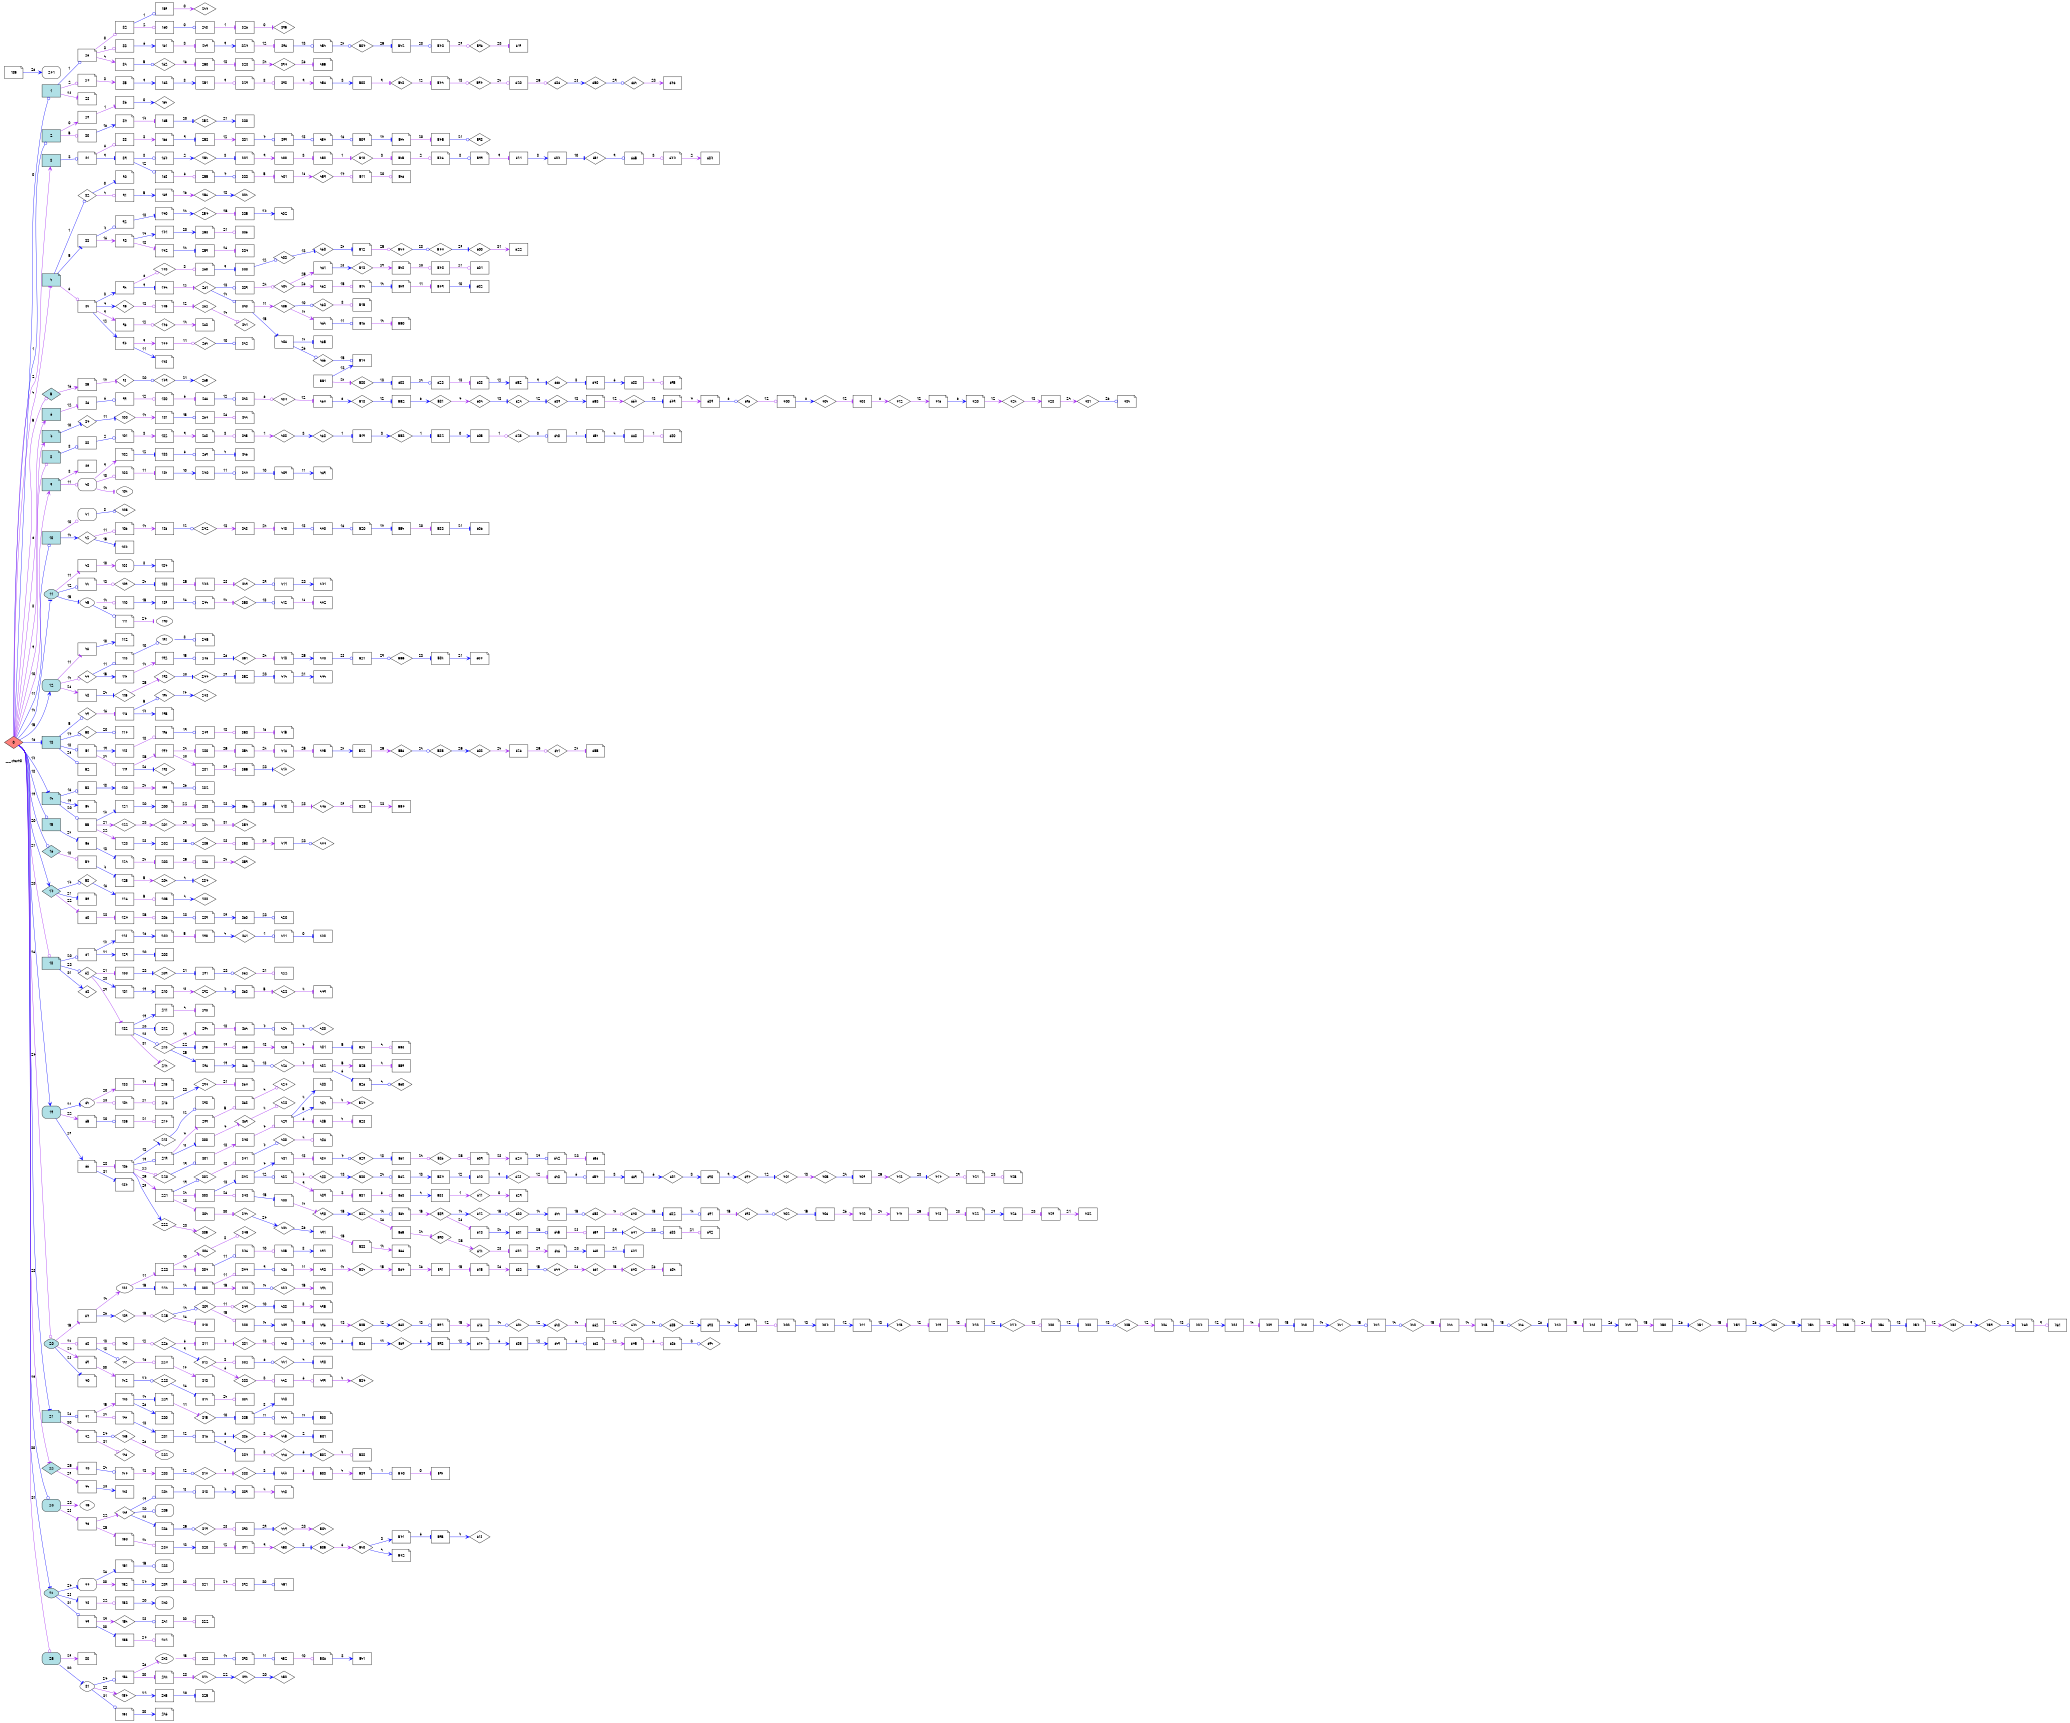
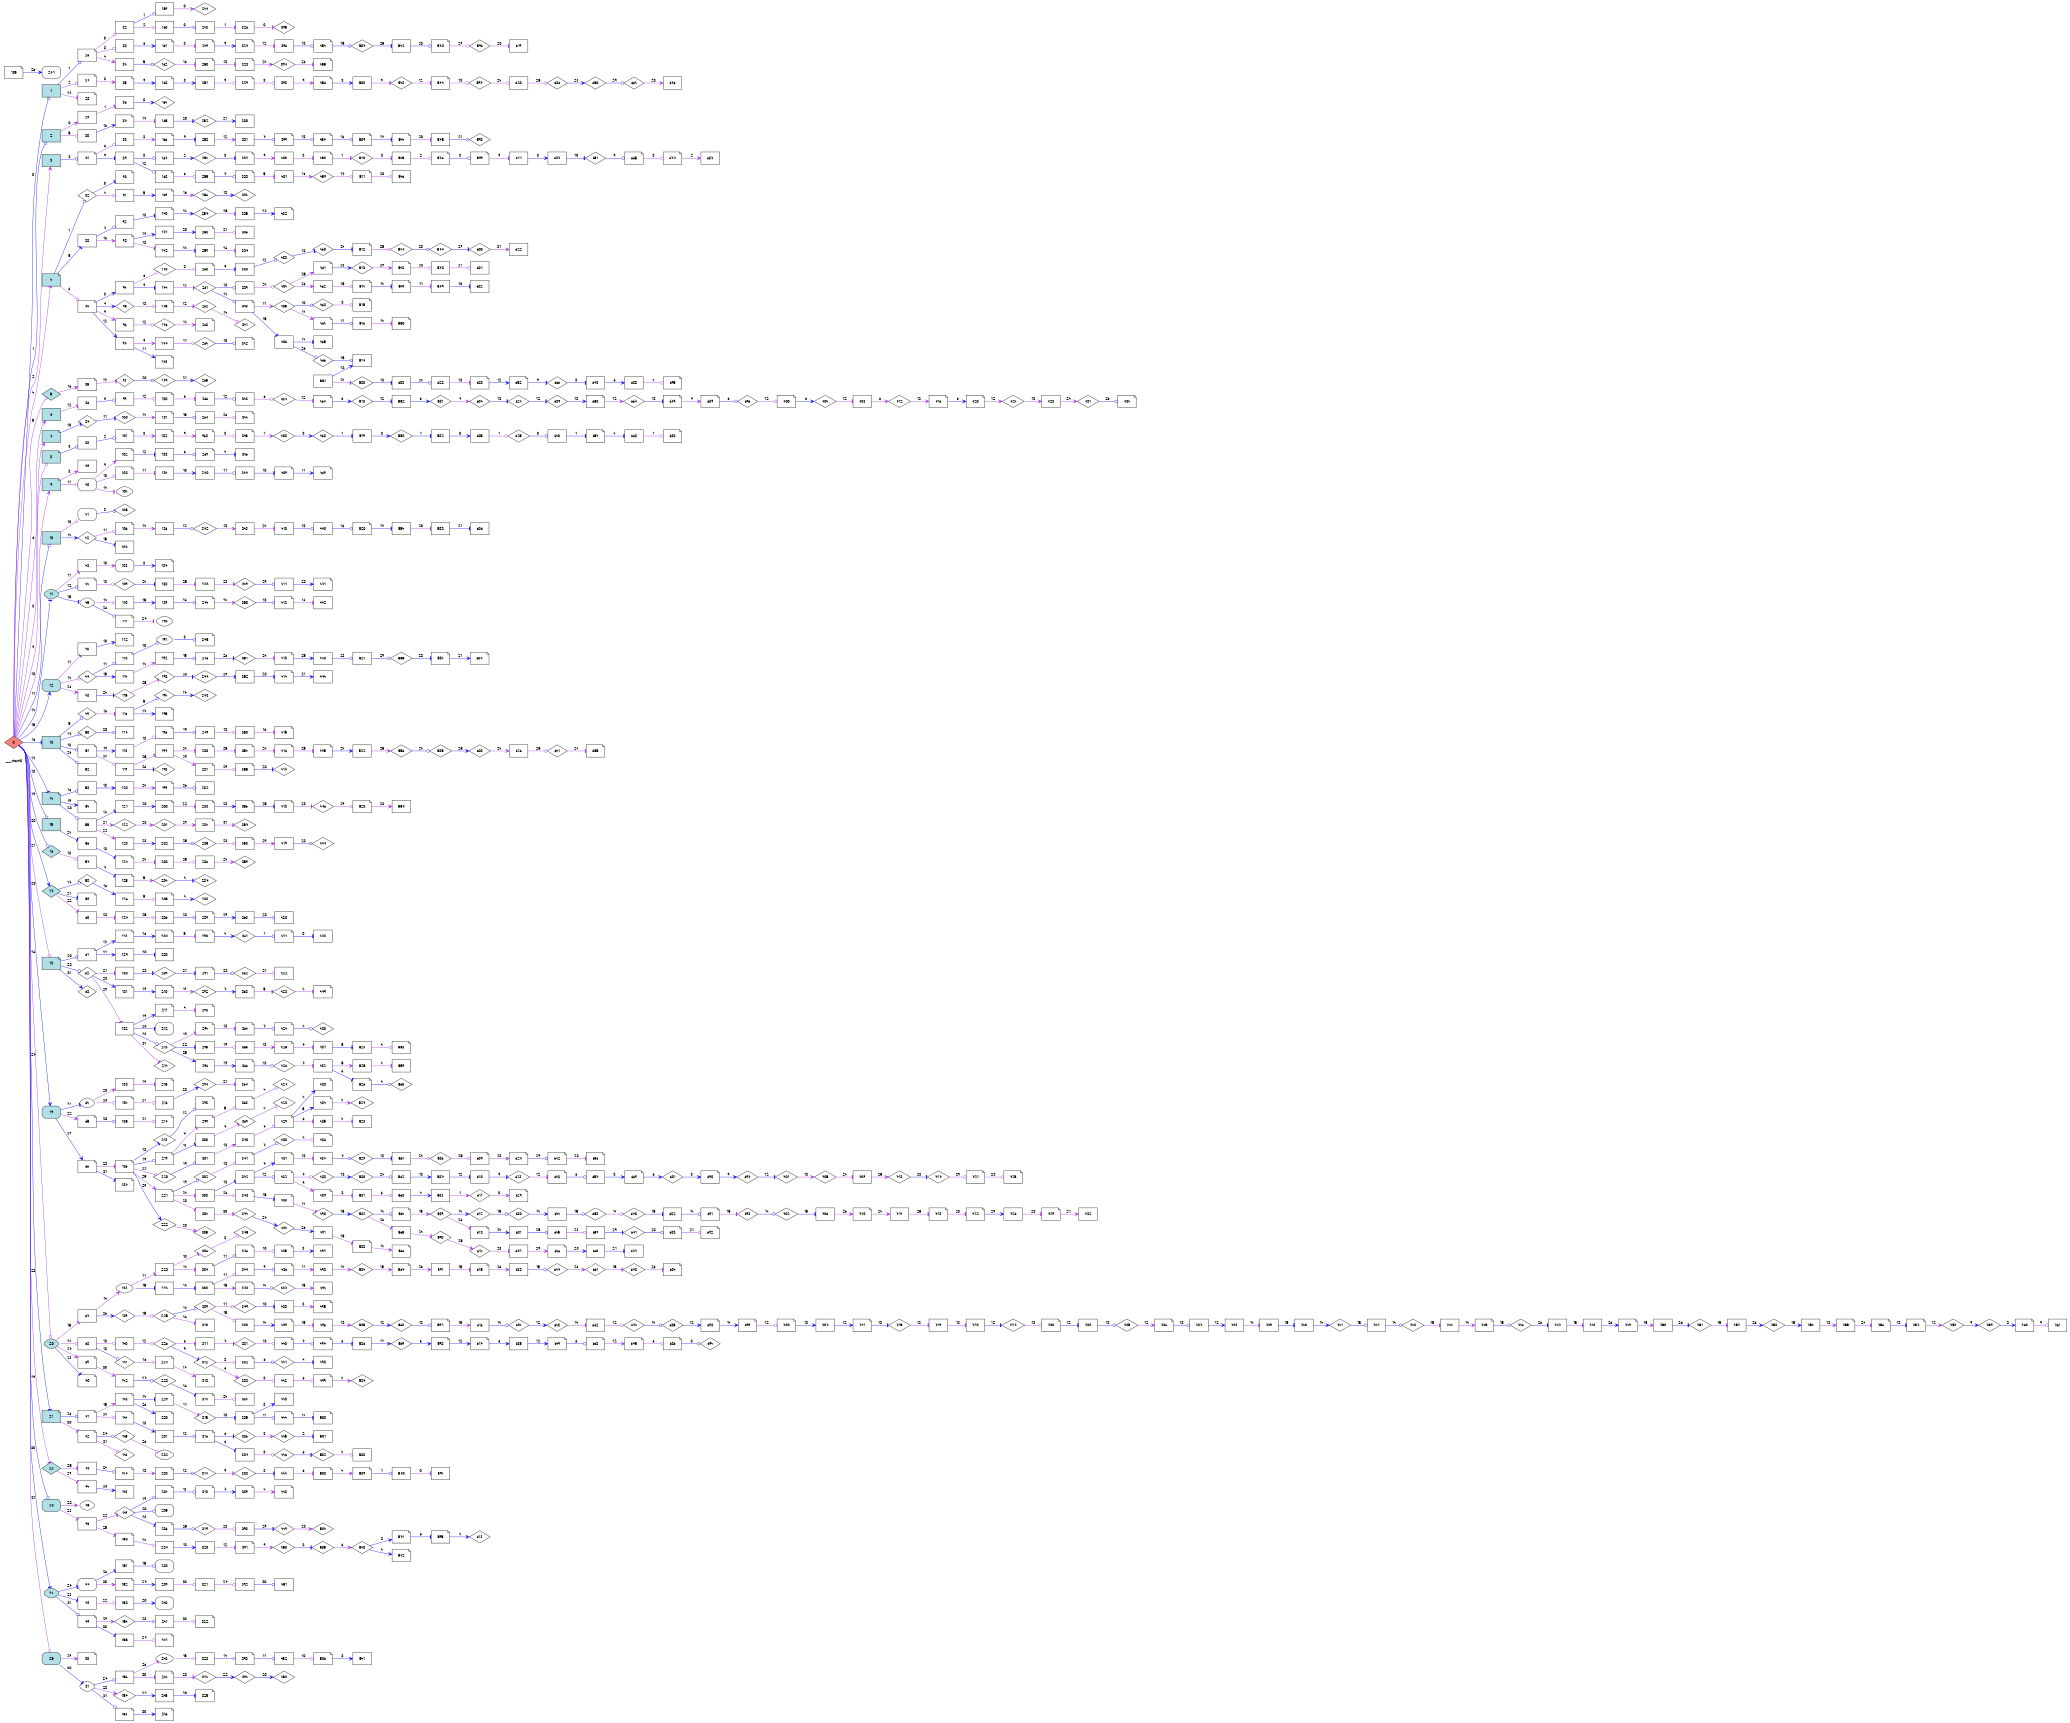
(342, 43) -> (342, 43)
(205, 436) -> (205, 436)
(844, 1177) -> (844, 1177)
